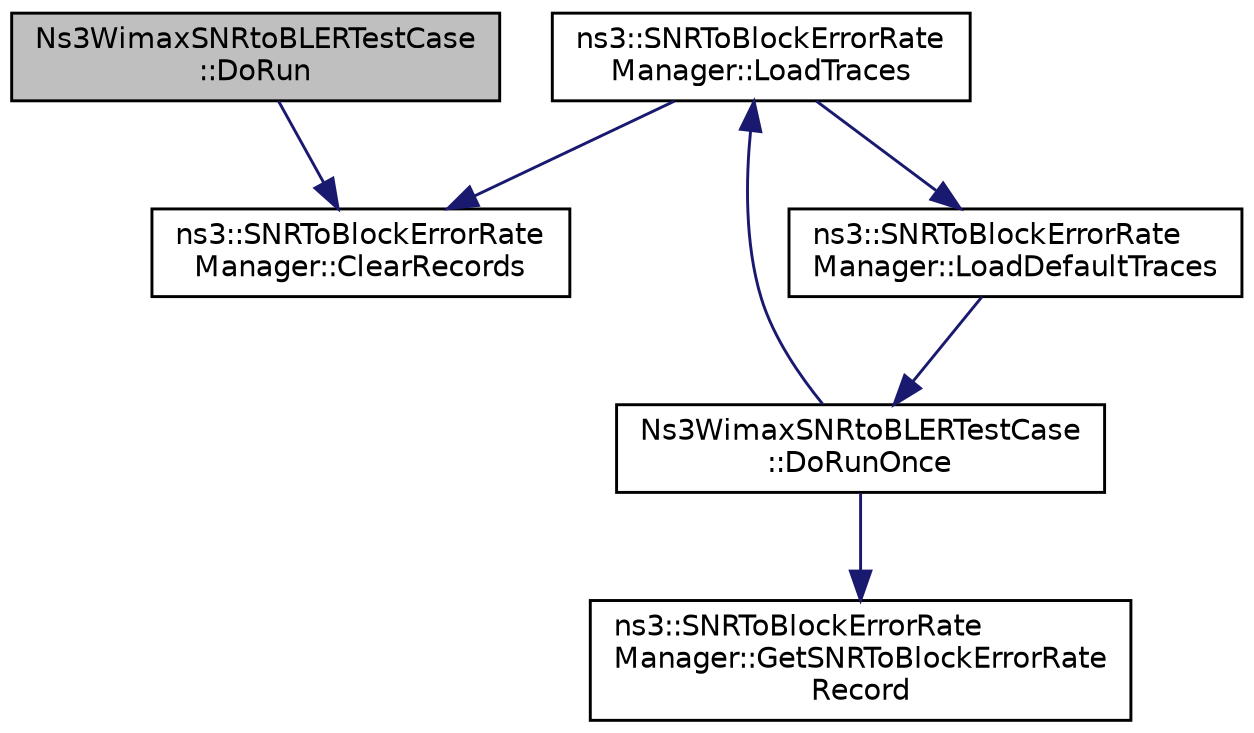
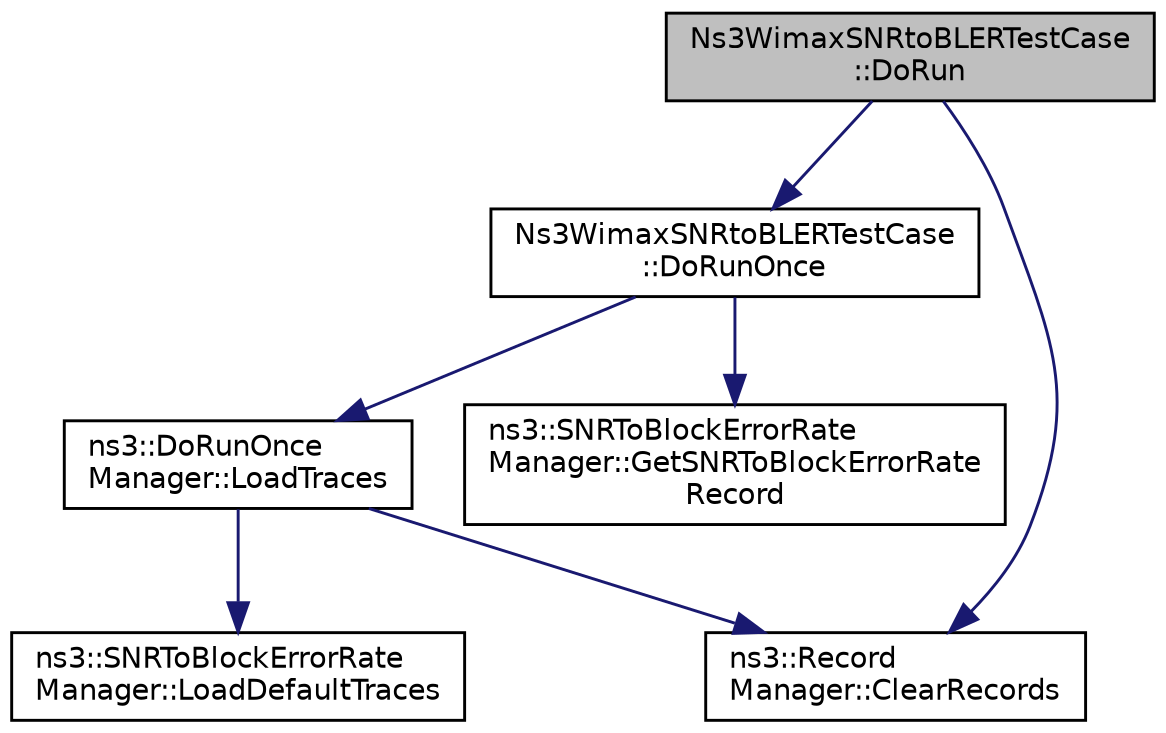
(761, 57) -> (238, 465)
(361, 253) -> (896, 676)
(947, 339) -> (833, 144)
